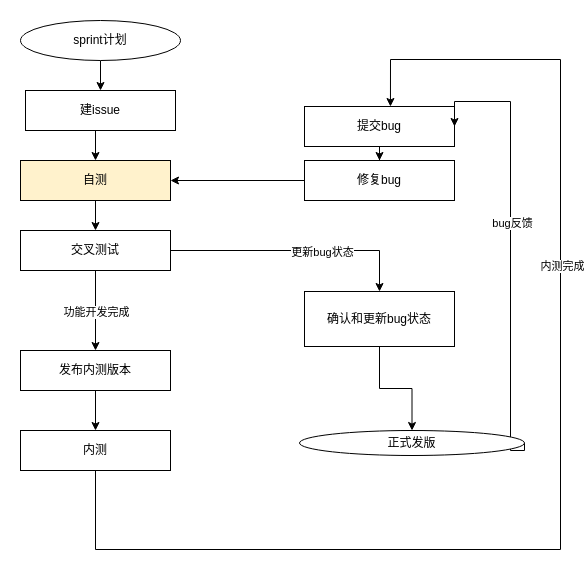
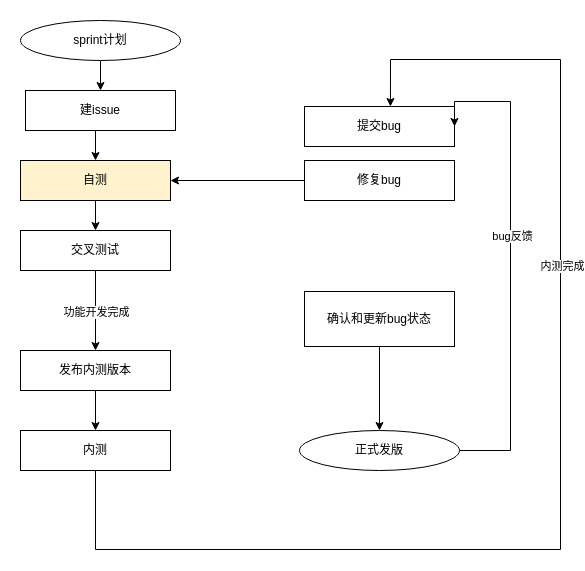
(380, 154) -> none
(292, 251) -> none
(412, 443) -> (380, 451)
